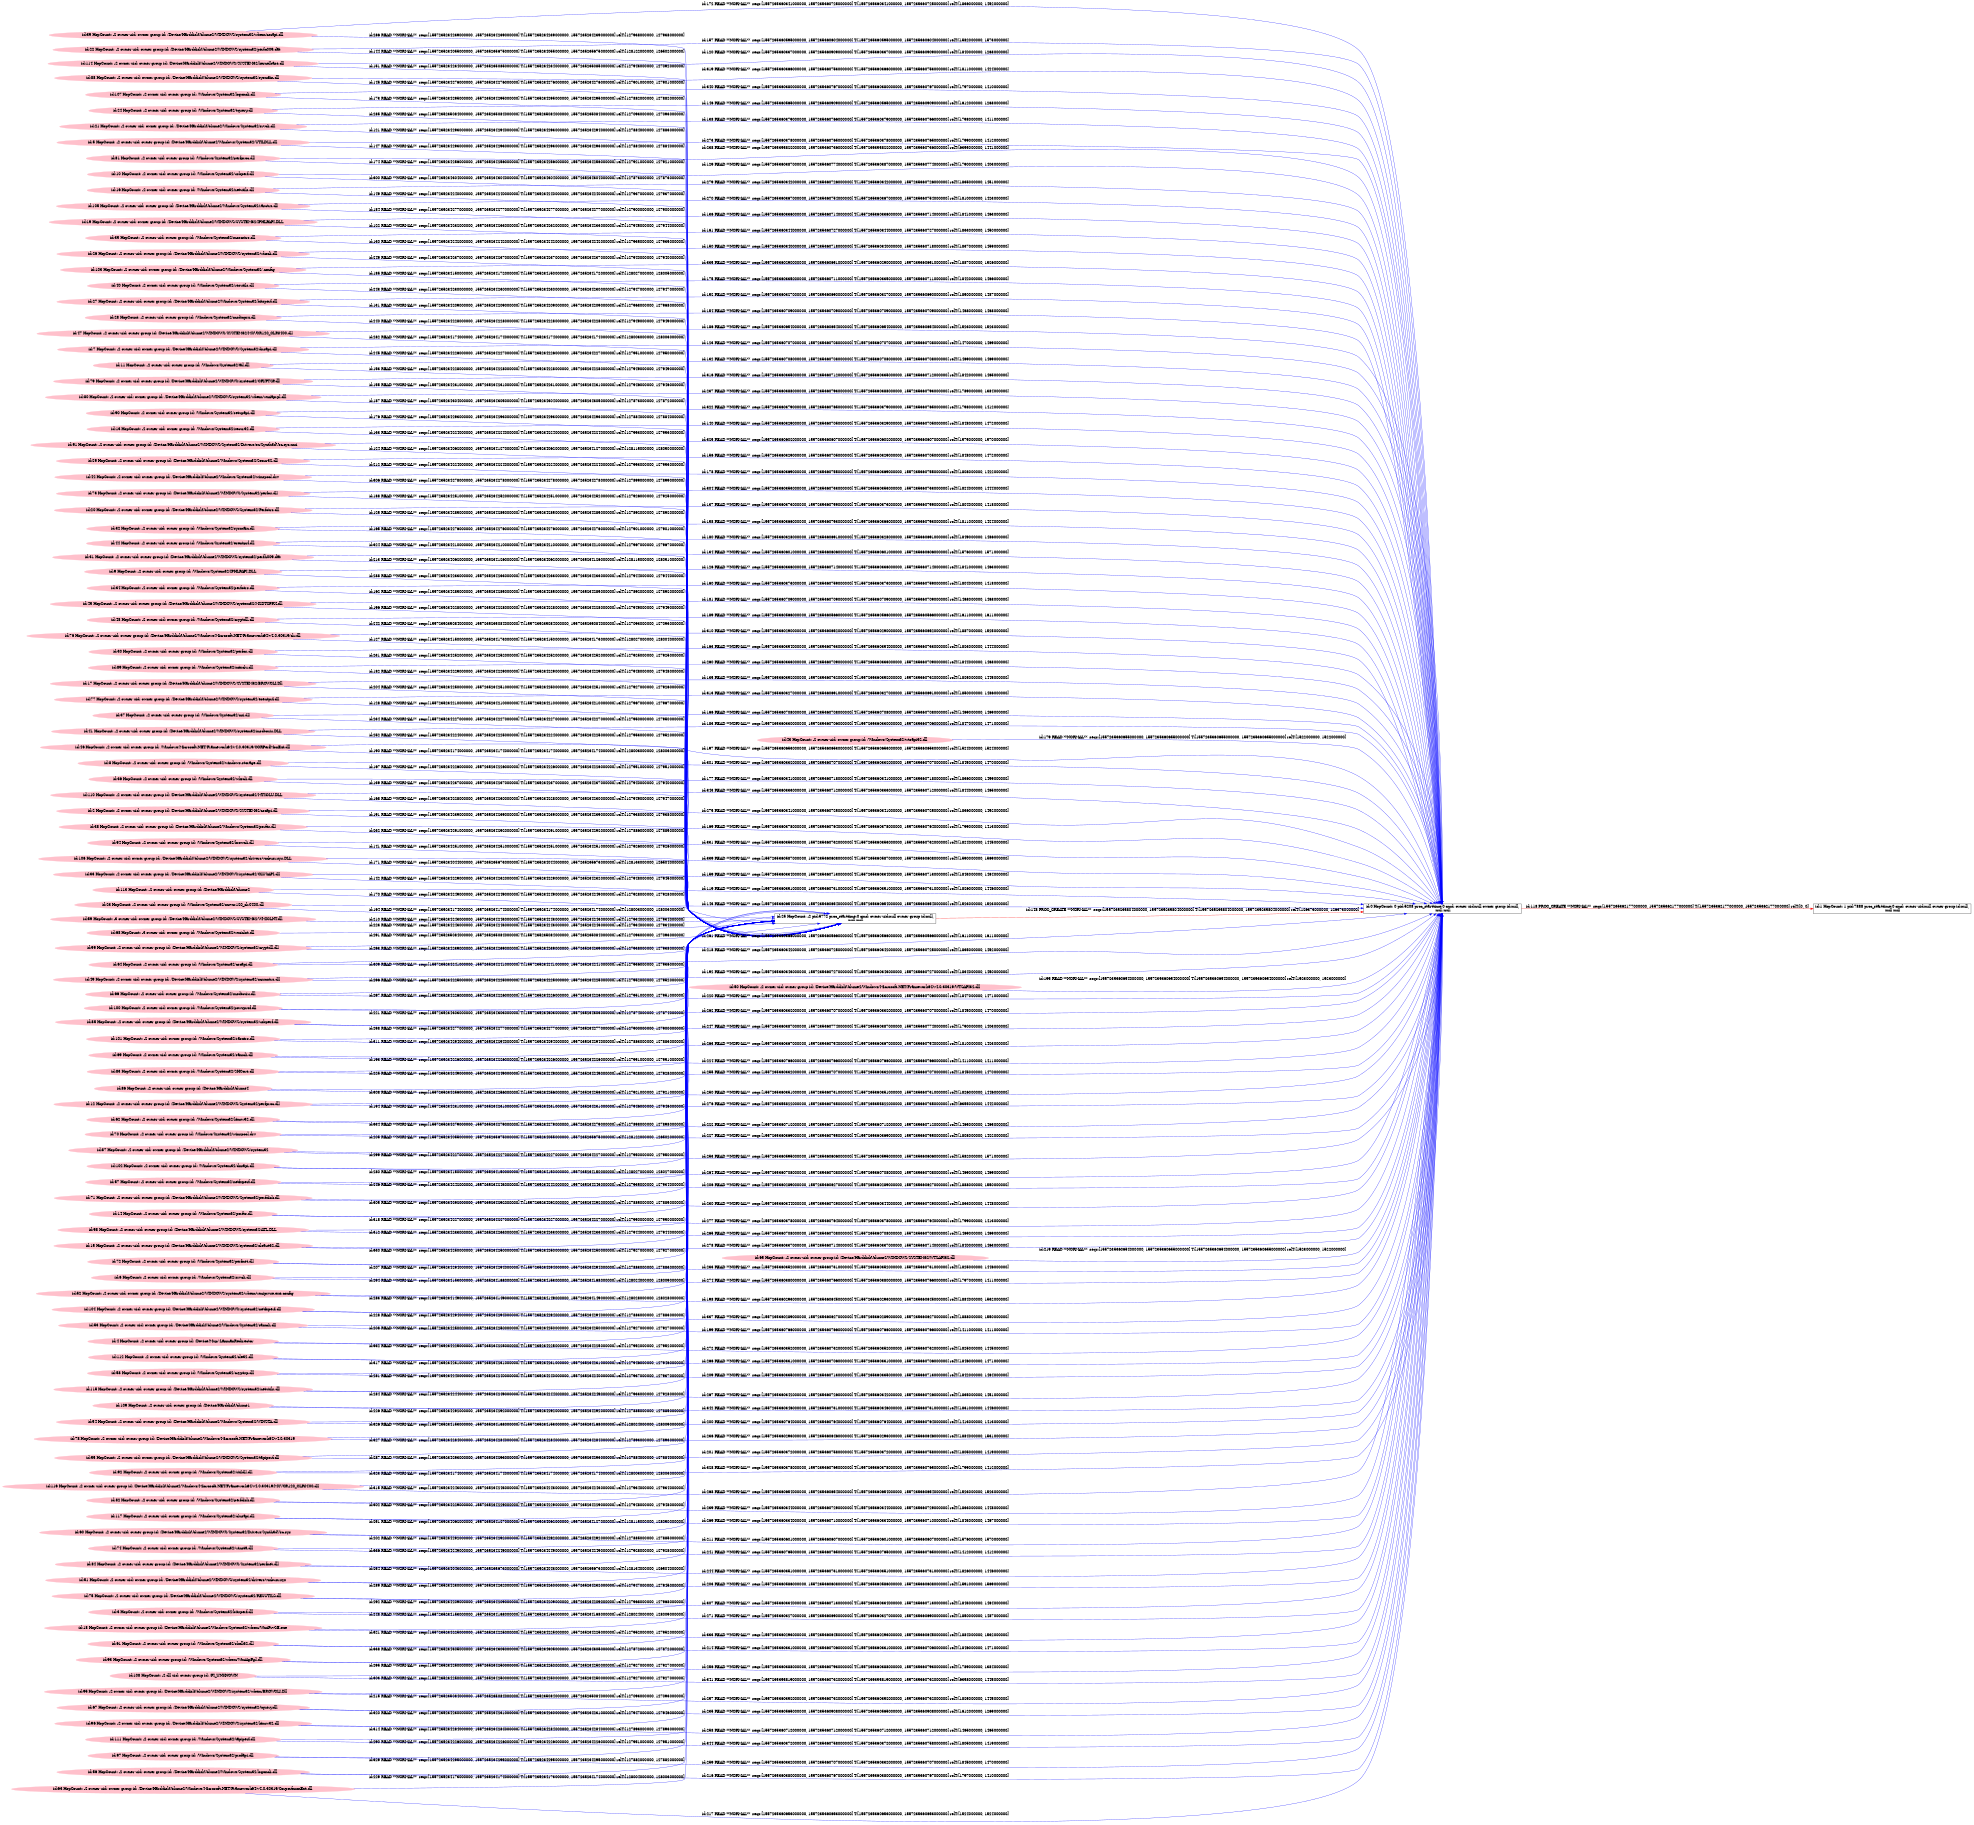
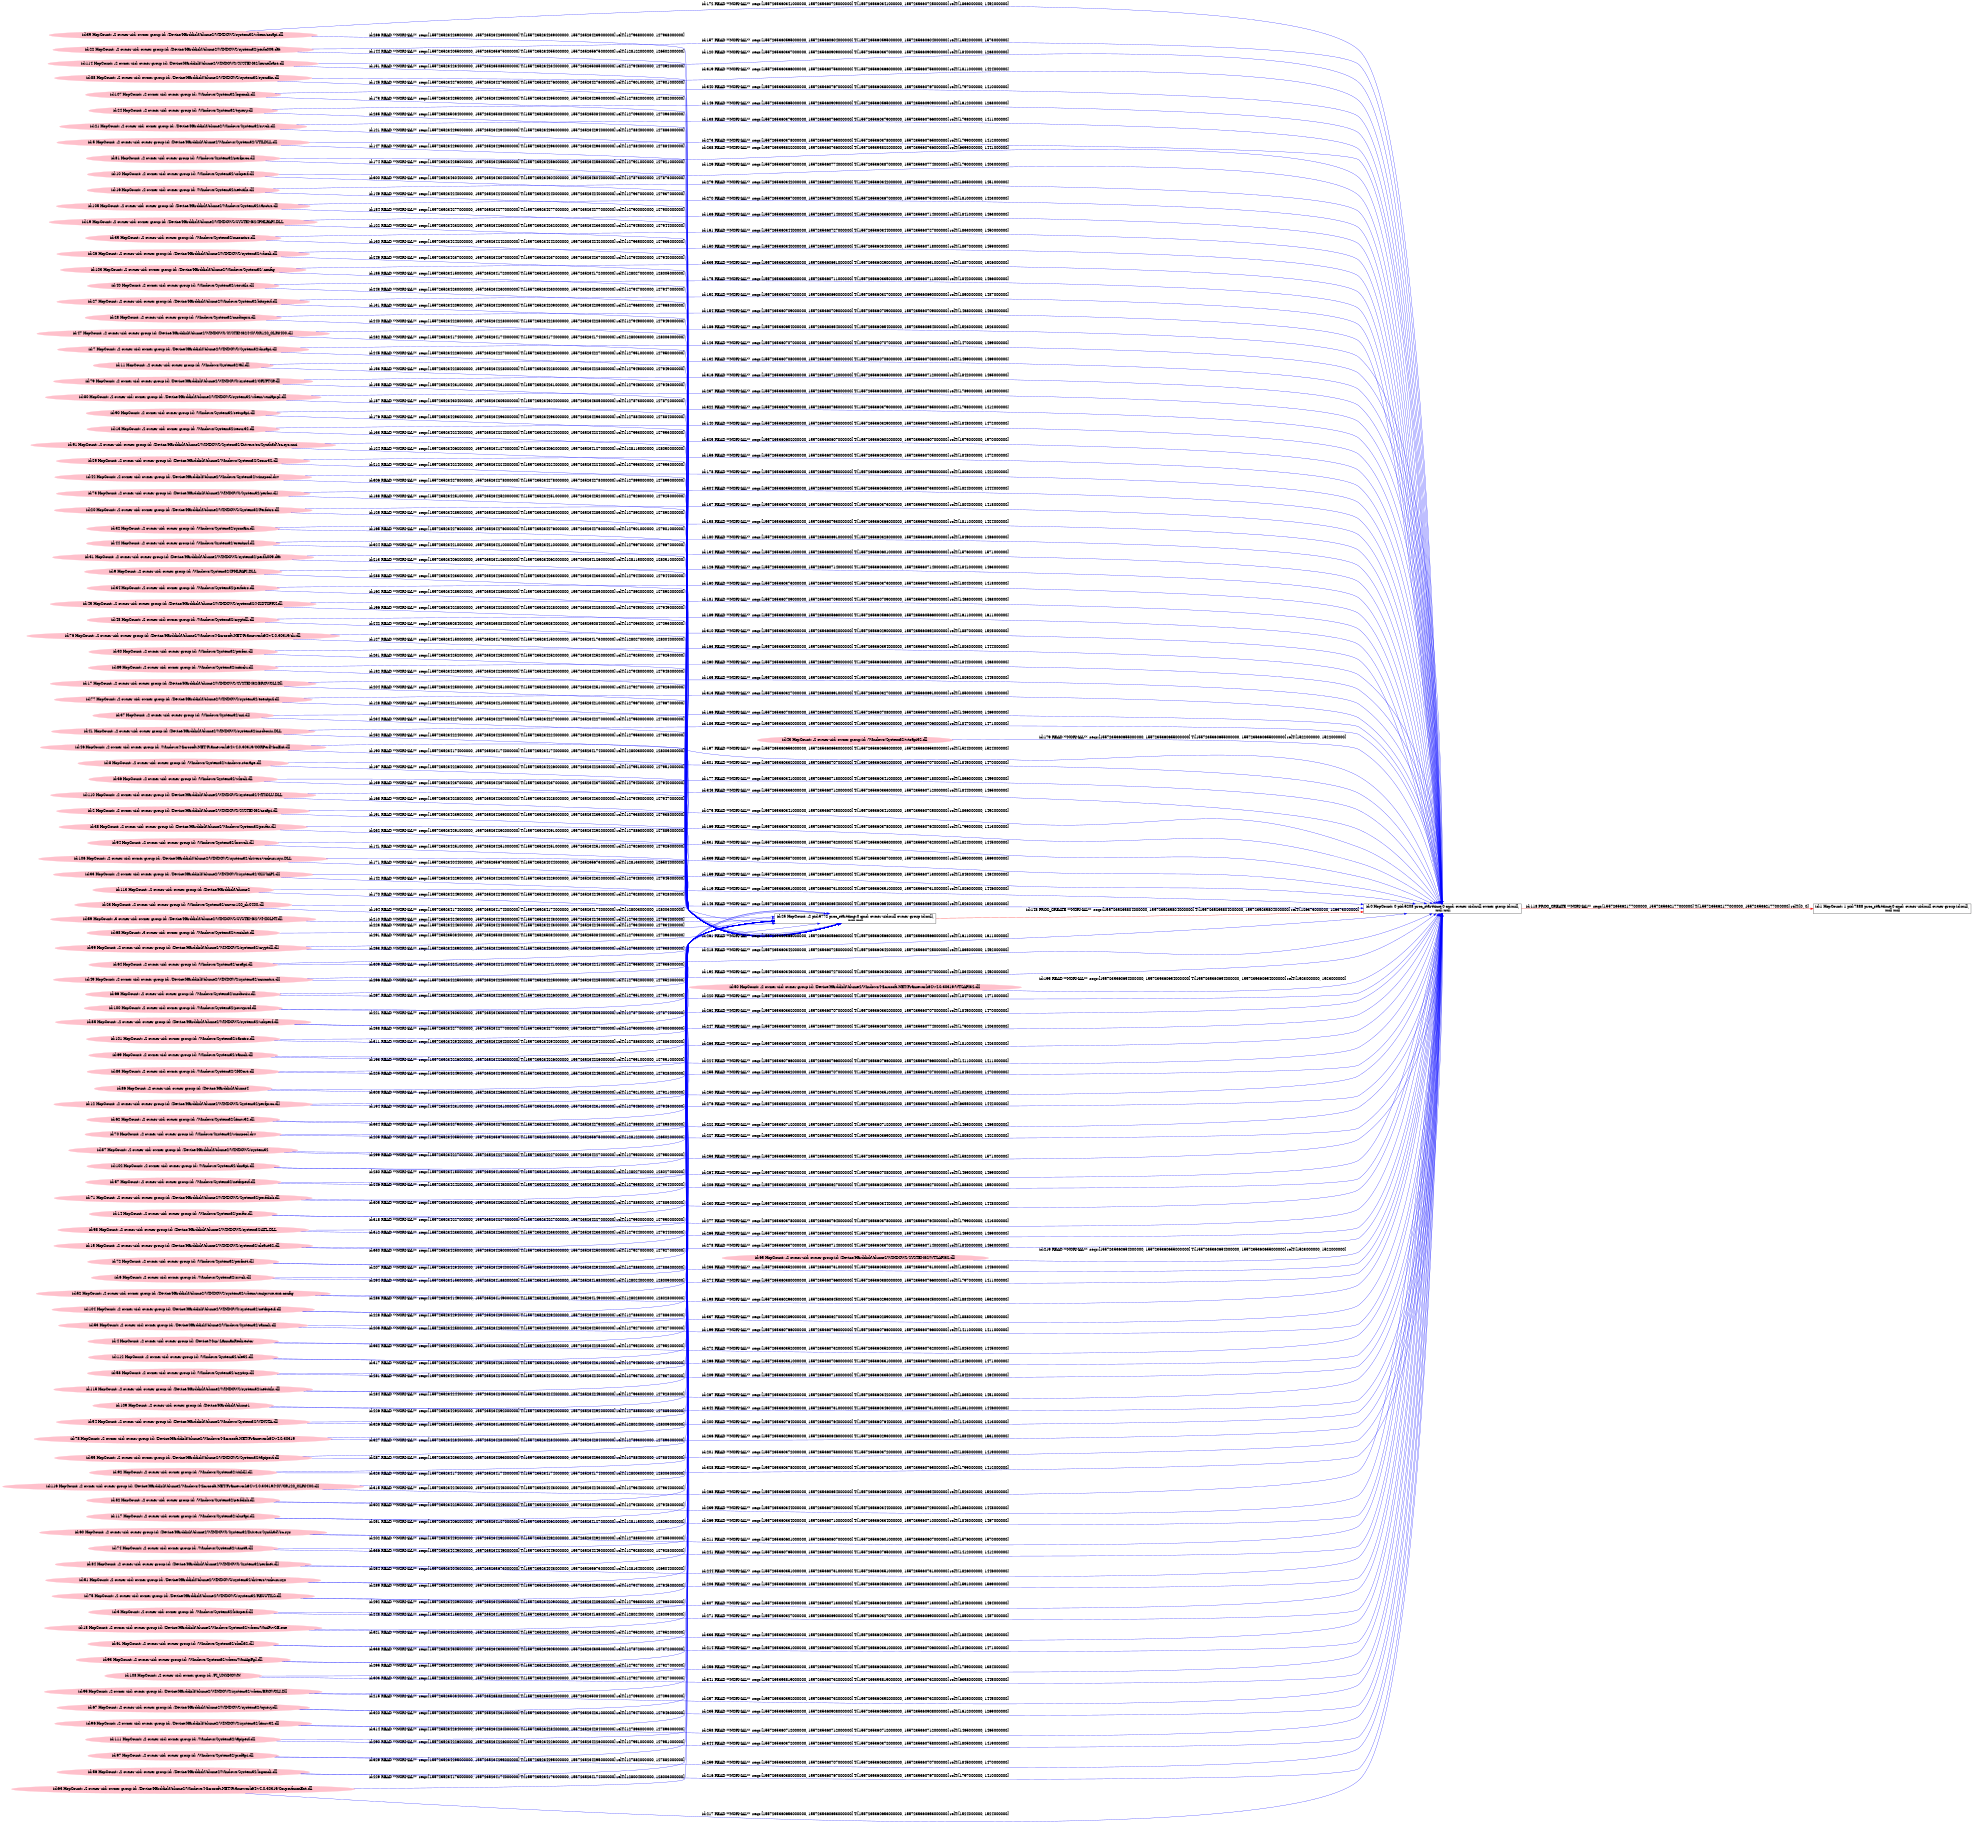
(183, 1676) -> (183, 1676)
